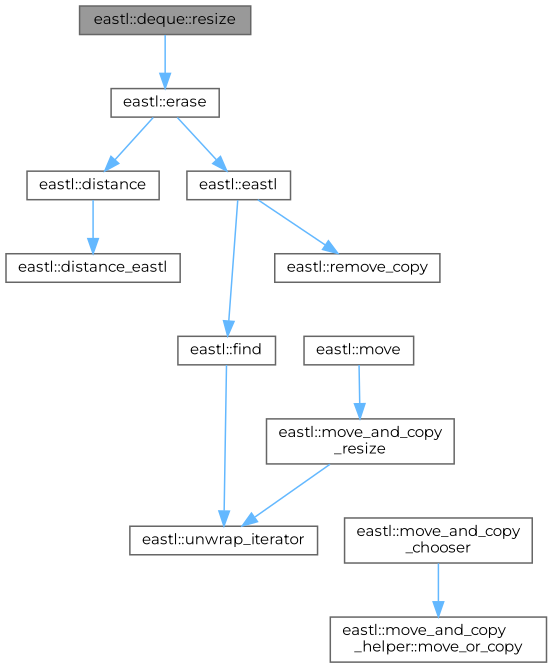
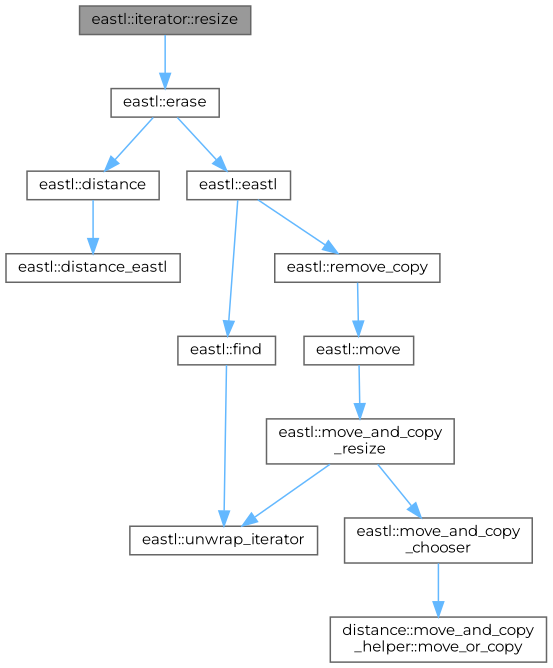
(165, 20) -> (165, 20)
none -> (358, 302)
none -> (395, 485)
(438, 640) -> (438, 640)
